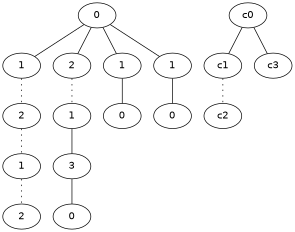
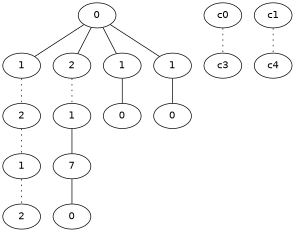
(235, 41) -> none
(261, 41) -> (223, 41)
(223, 116) -> (273, 66)
(72, 166) -> (72, 166)
